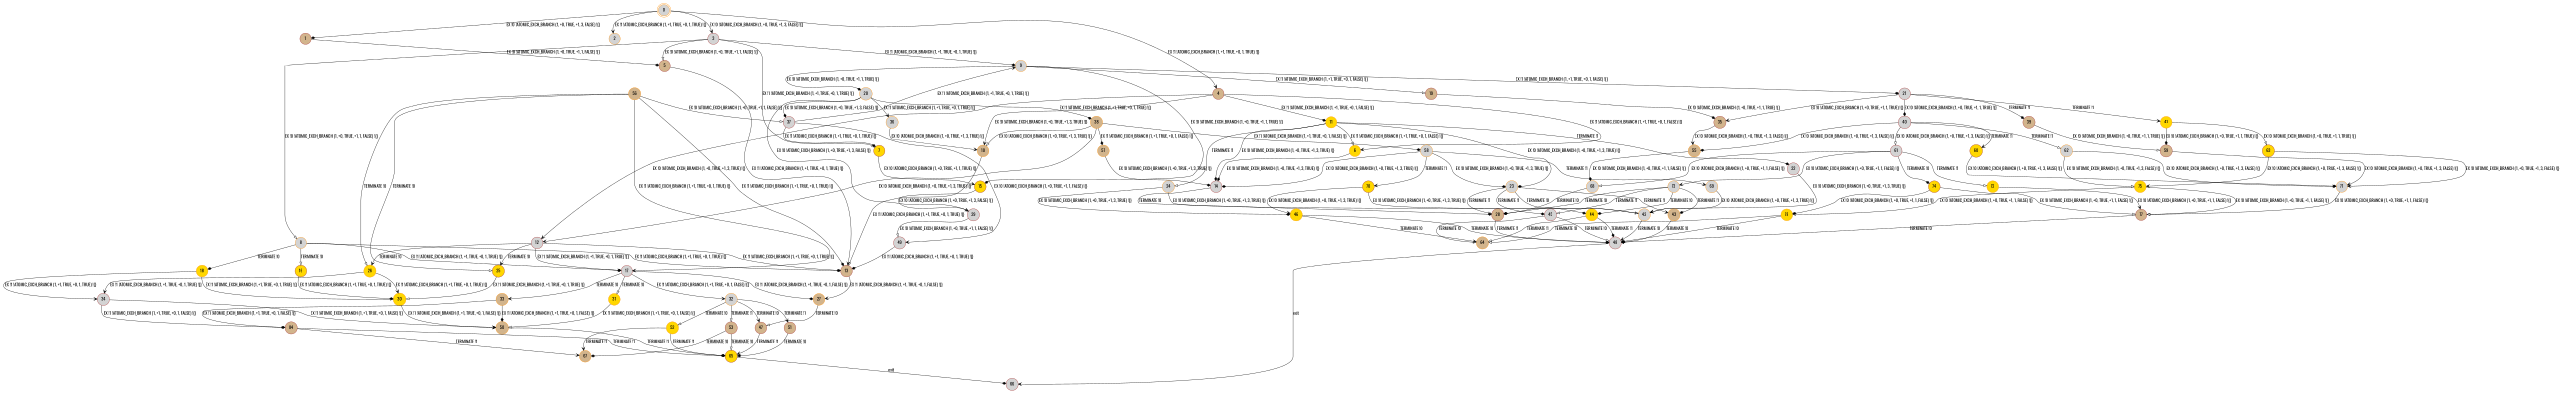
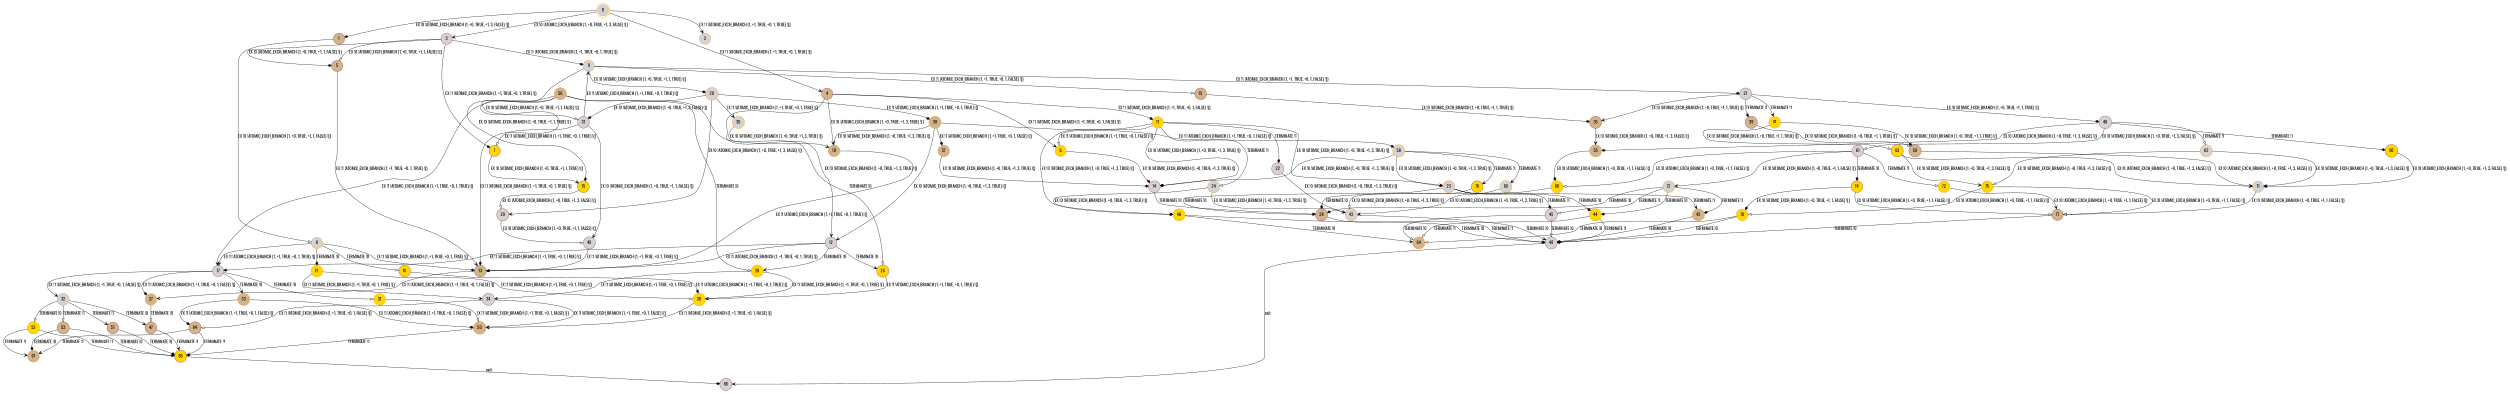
(1954, 124) -> (2247, 136)
(1466, 139) -> (1293, 160)
(1592, 187) -> (1557, 187)
(1301, 191) -> (1042, 178)
(1480, 201) -> (1196, 201)
